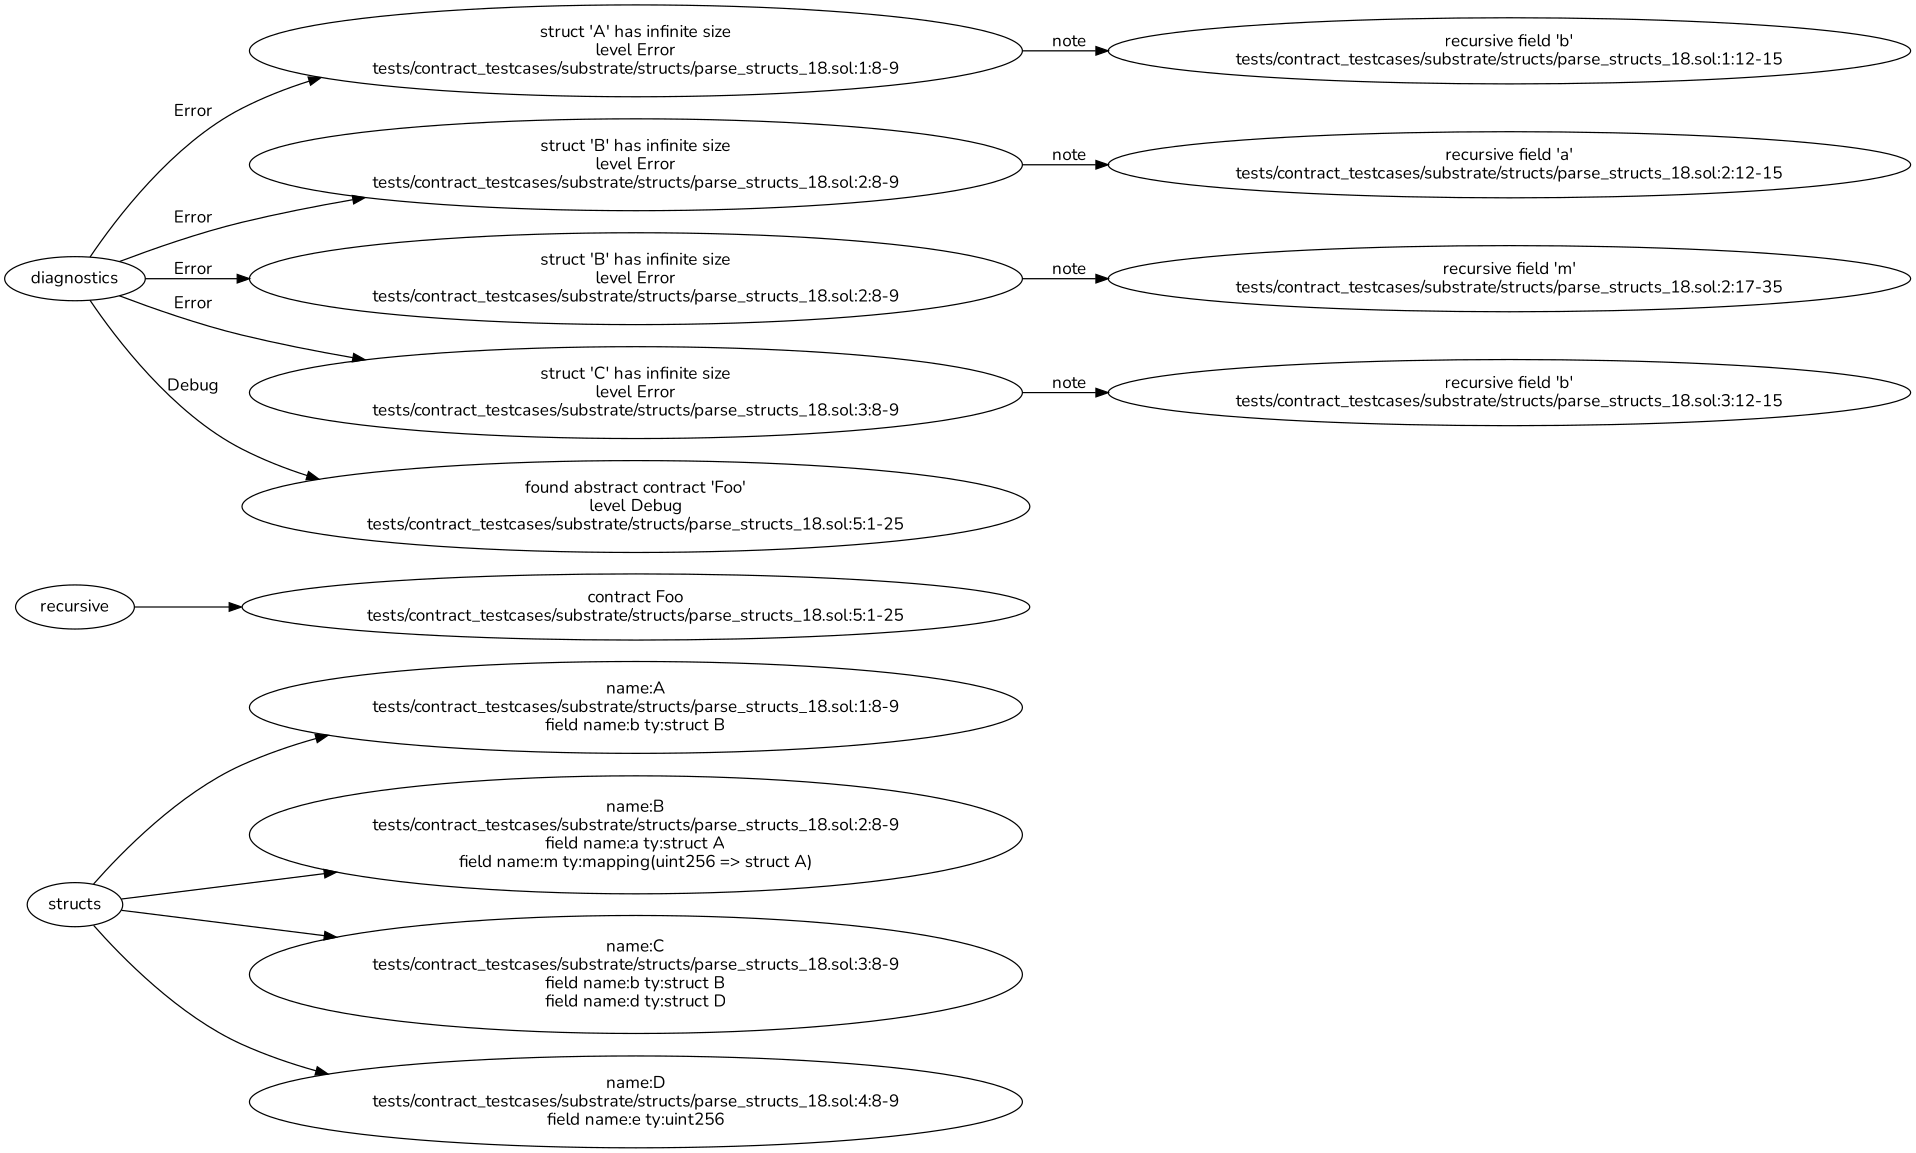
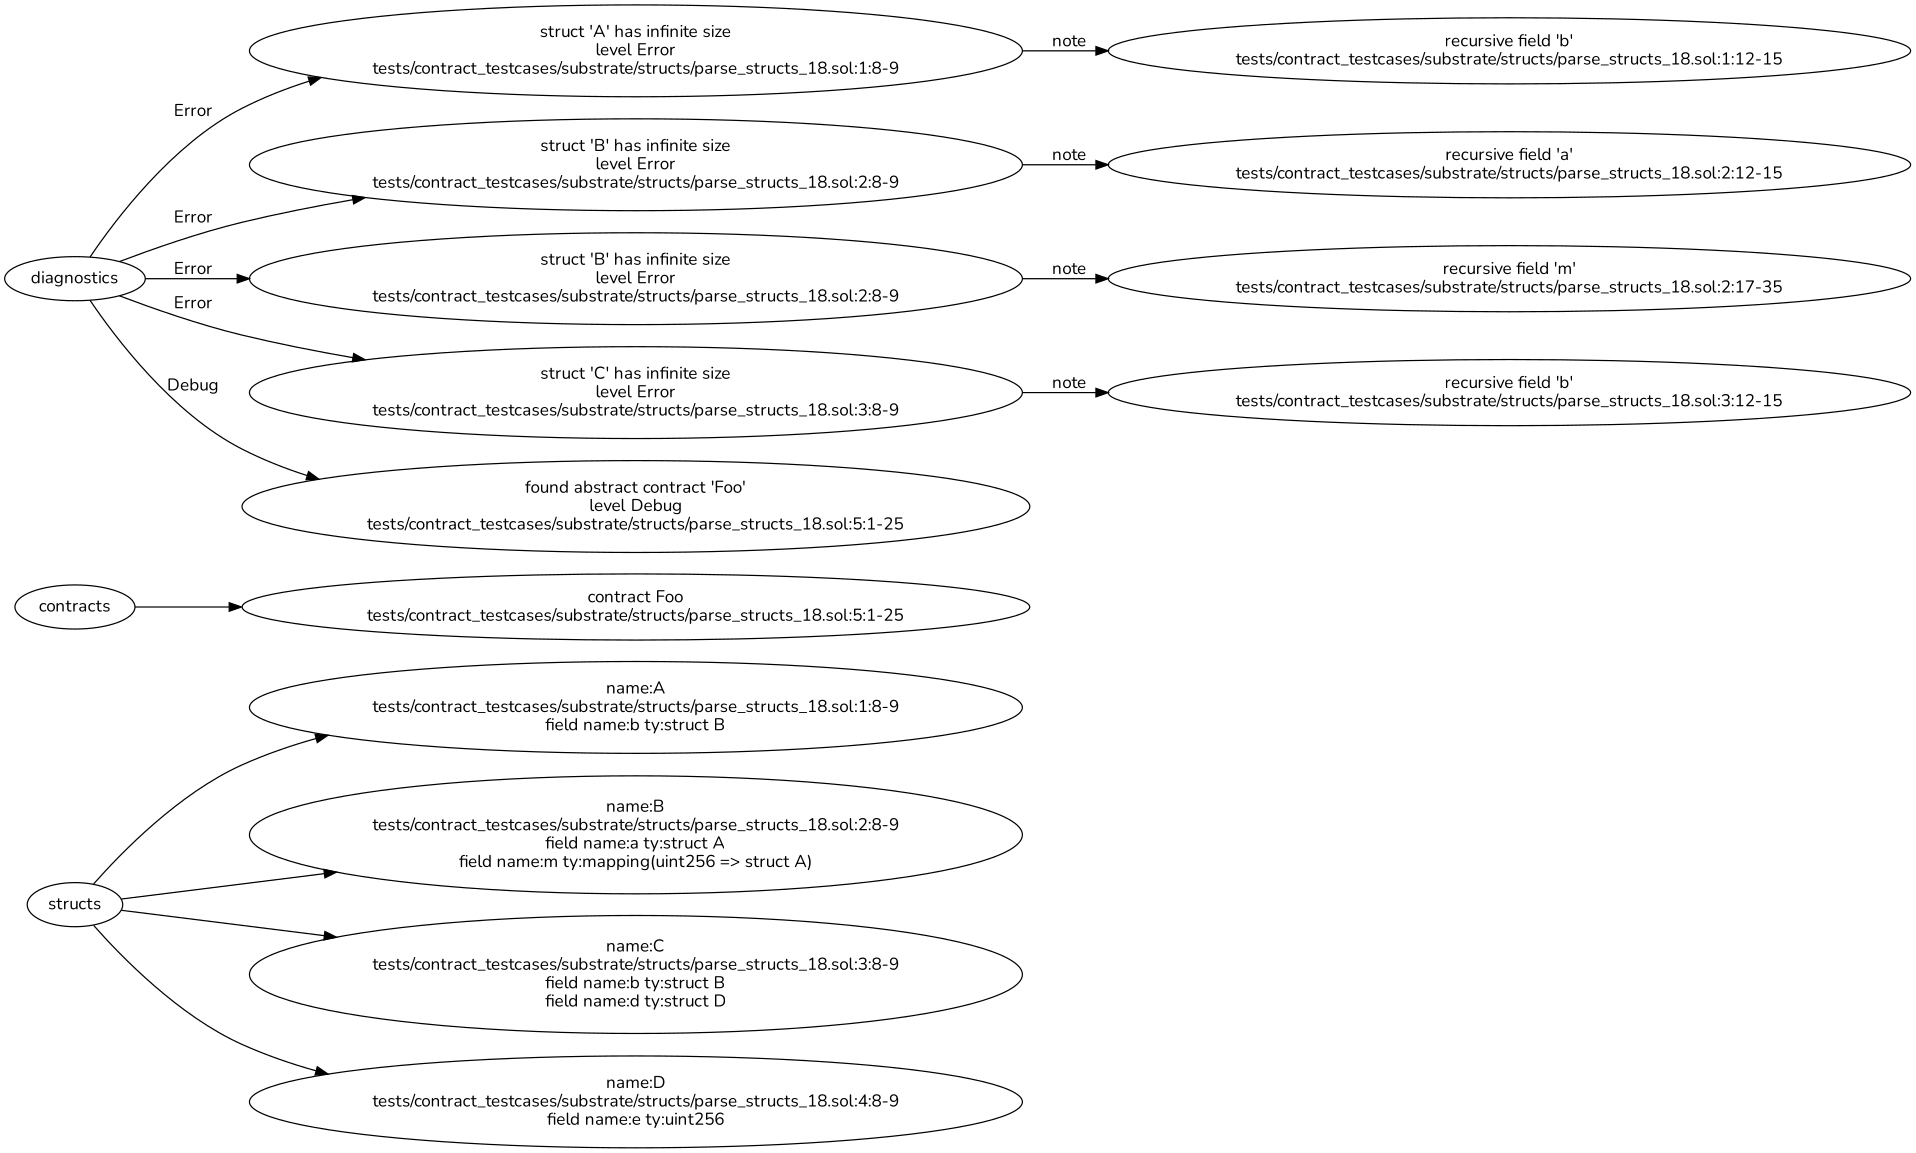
(75, 607) -> (75, 607)
